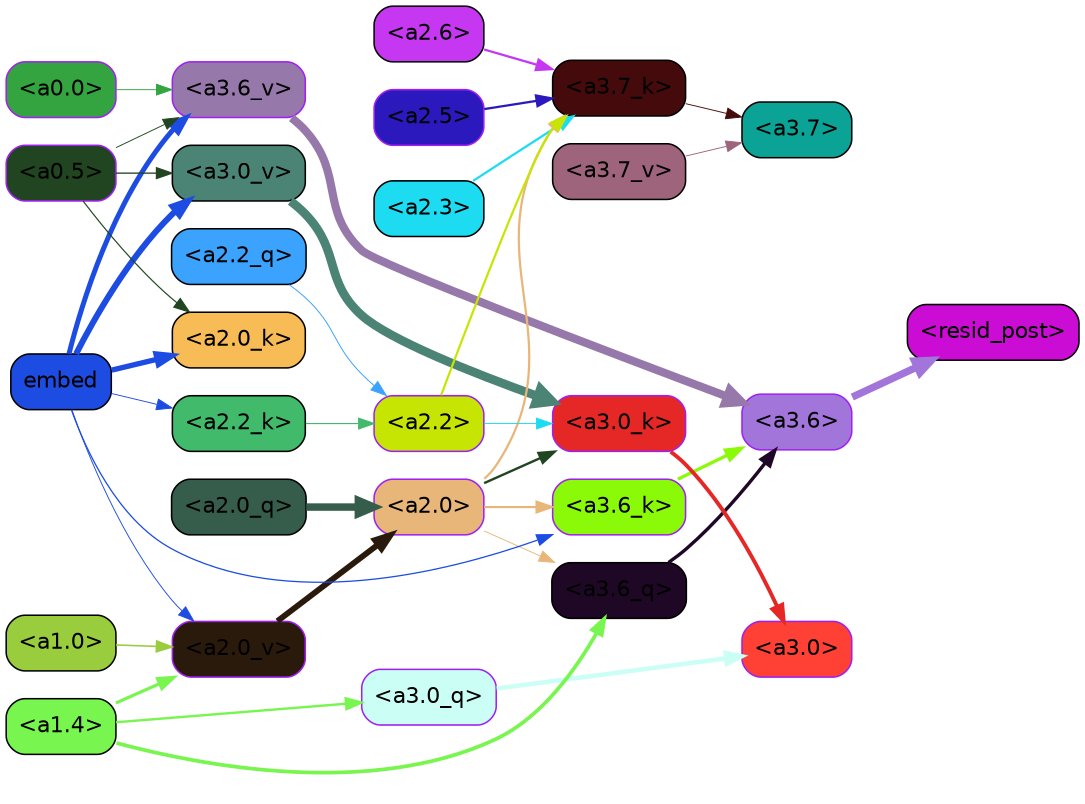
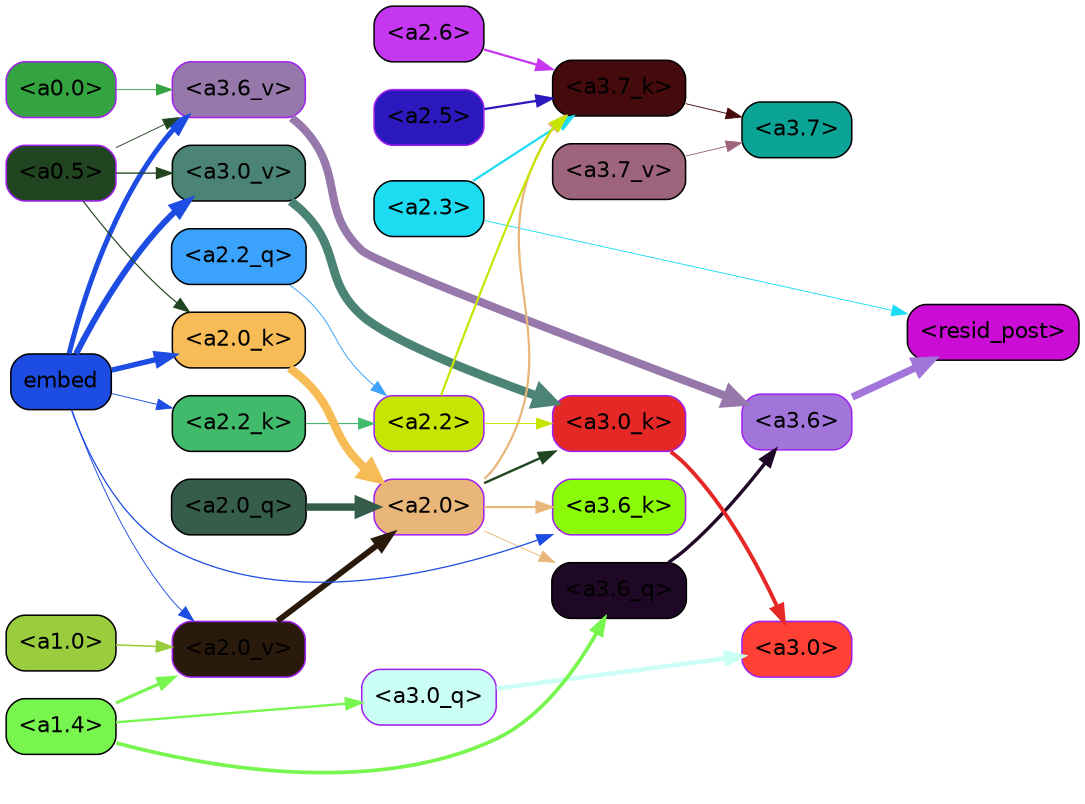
none -> (688, 265)
none -> (329, 414)
(506, 424) -> (506, 424)
(703, 467) -> none
